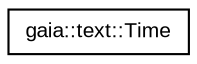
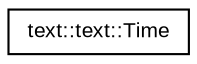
(99, 32) -> (99, 32)
